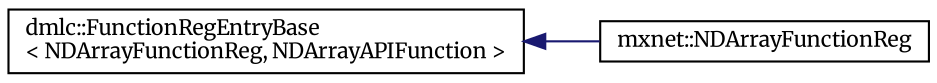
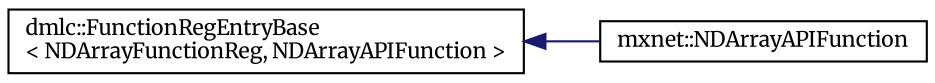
(765, 41) -> (763, 41)
